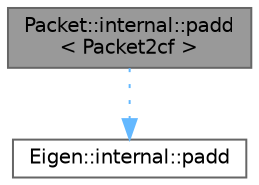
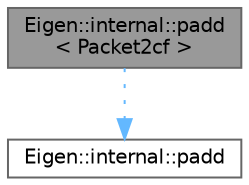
(130, 38) -> (125, 38)
